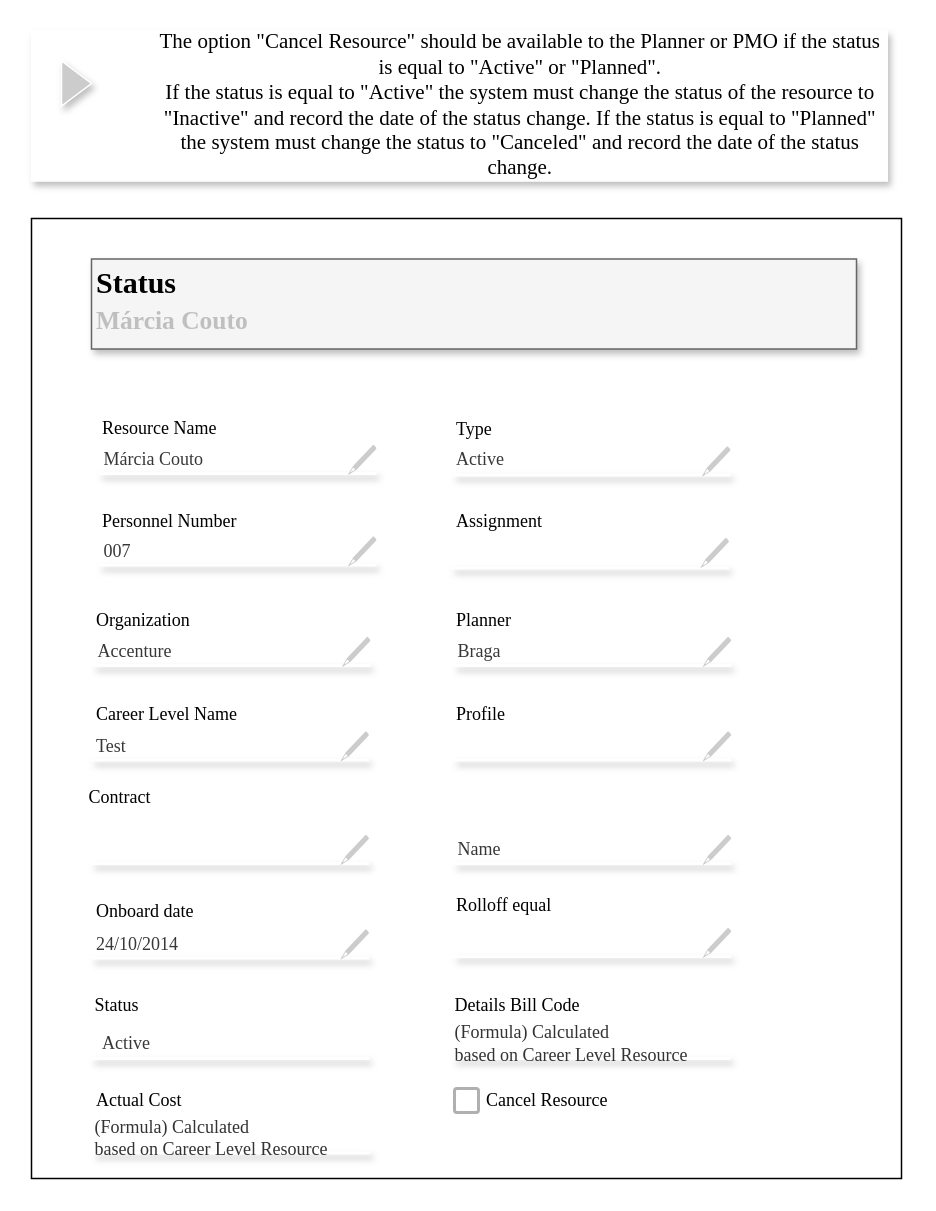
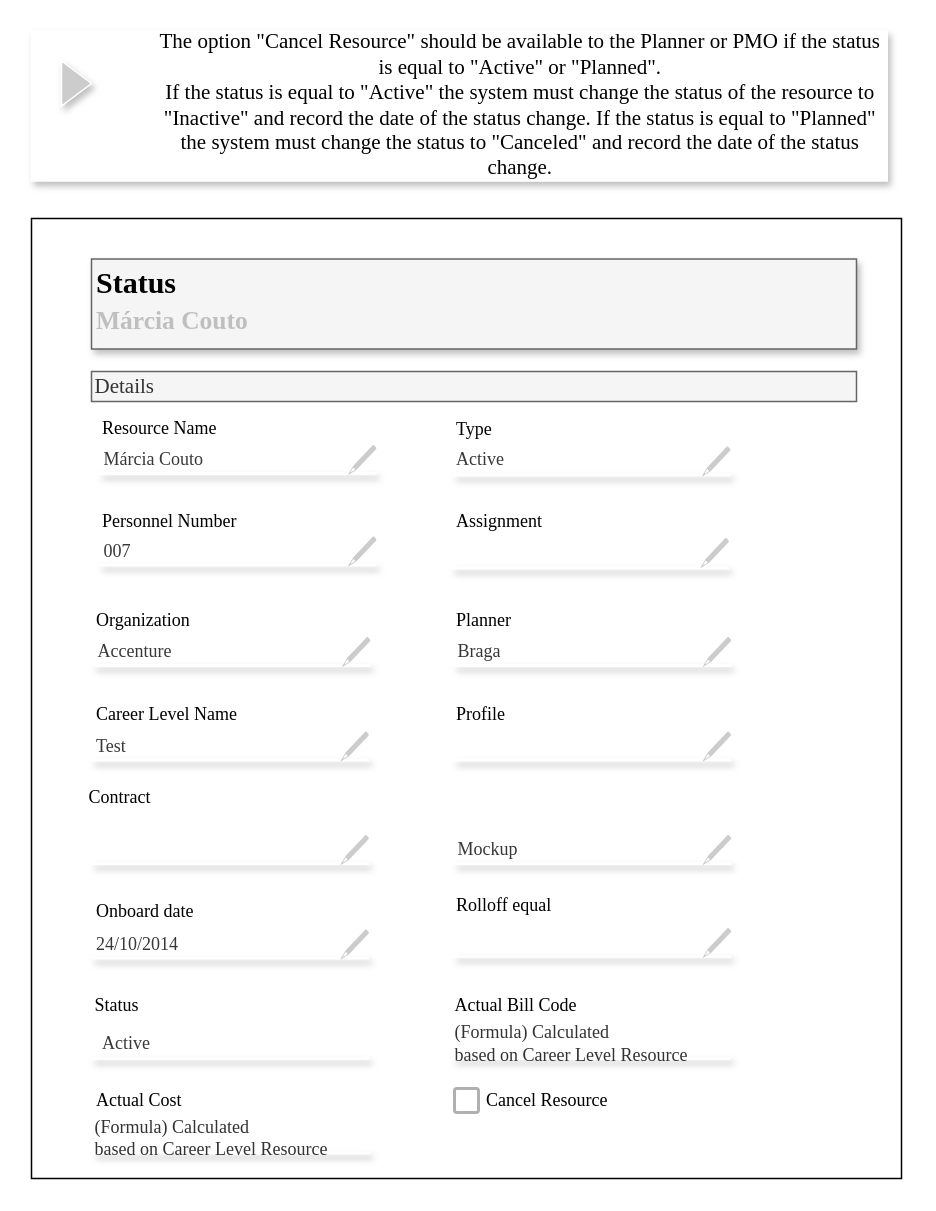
none -> (474, 386)
(478, 850) -> (488, 850)
(525, 1006) -> (522, 1006)
